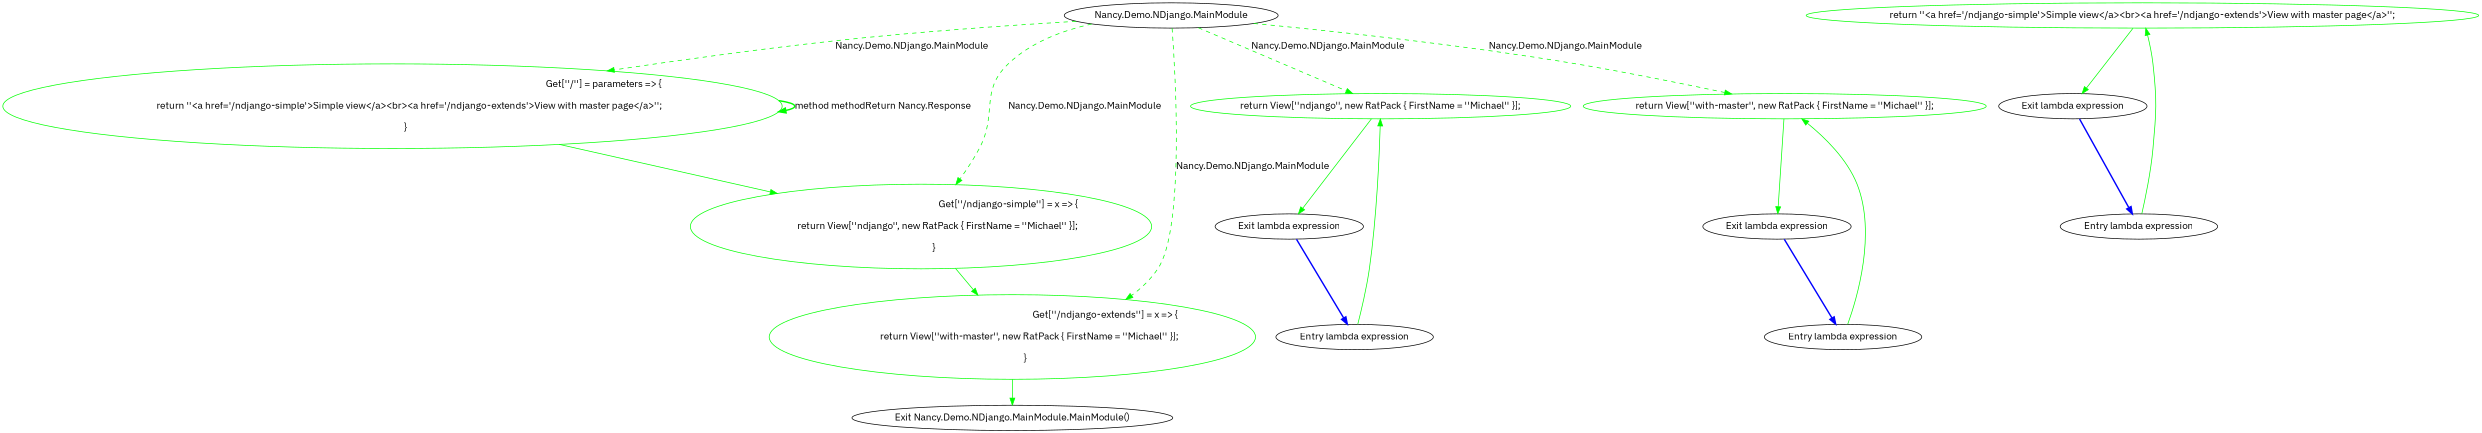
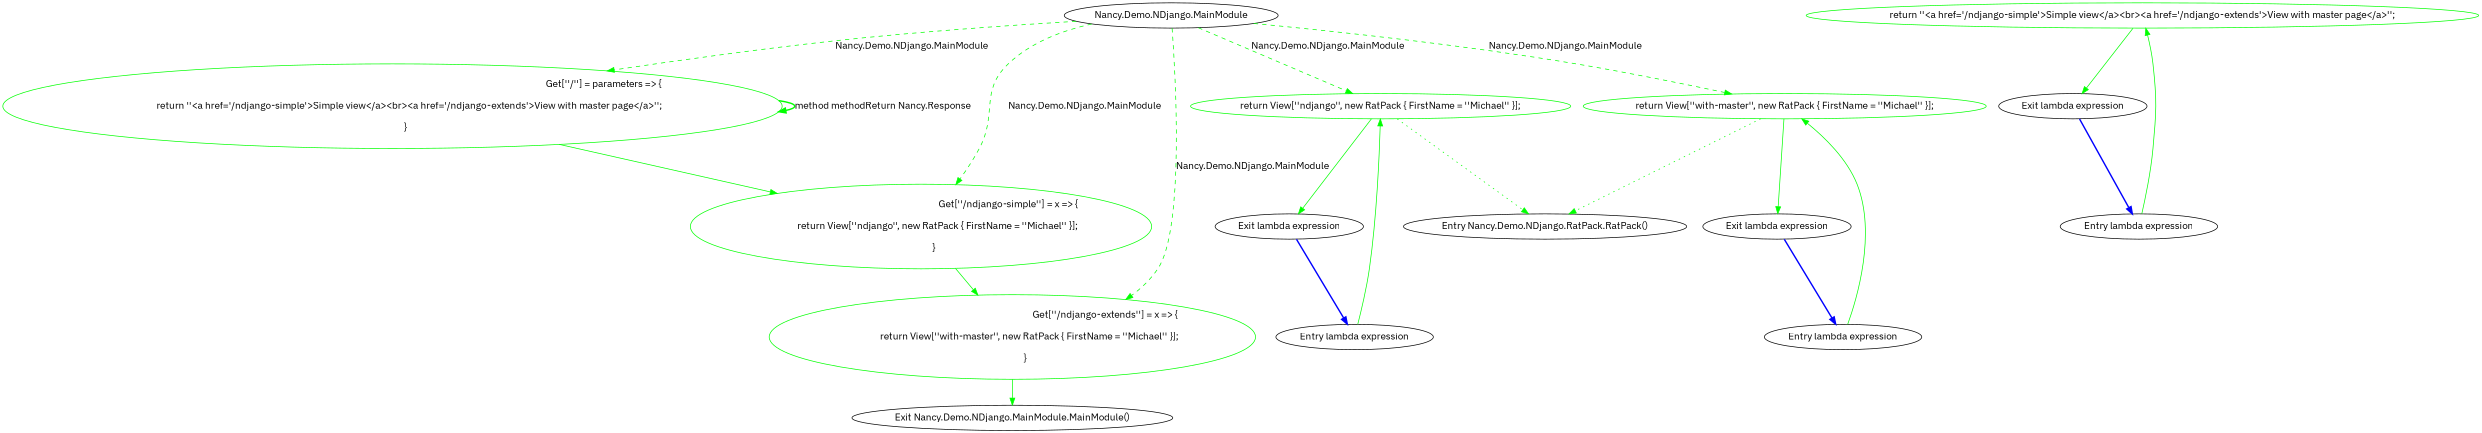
none -> (1545, 227)
